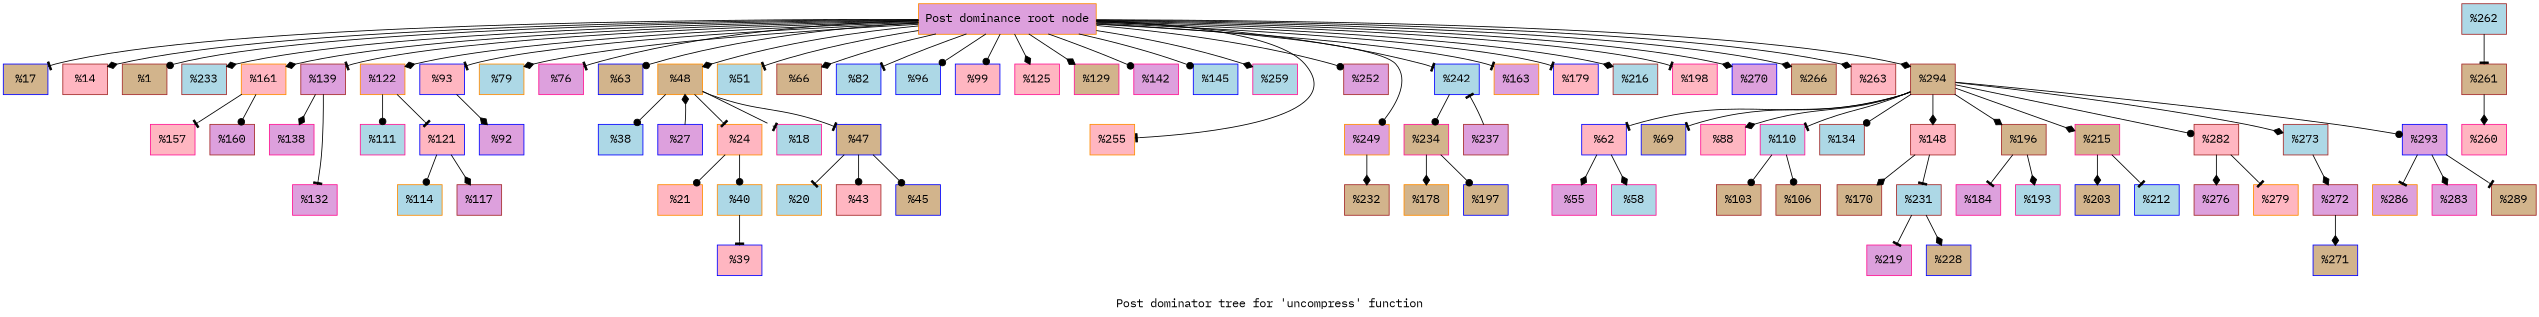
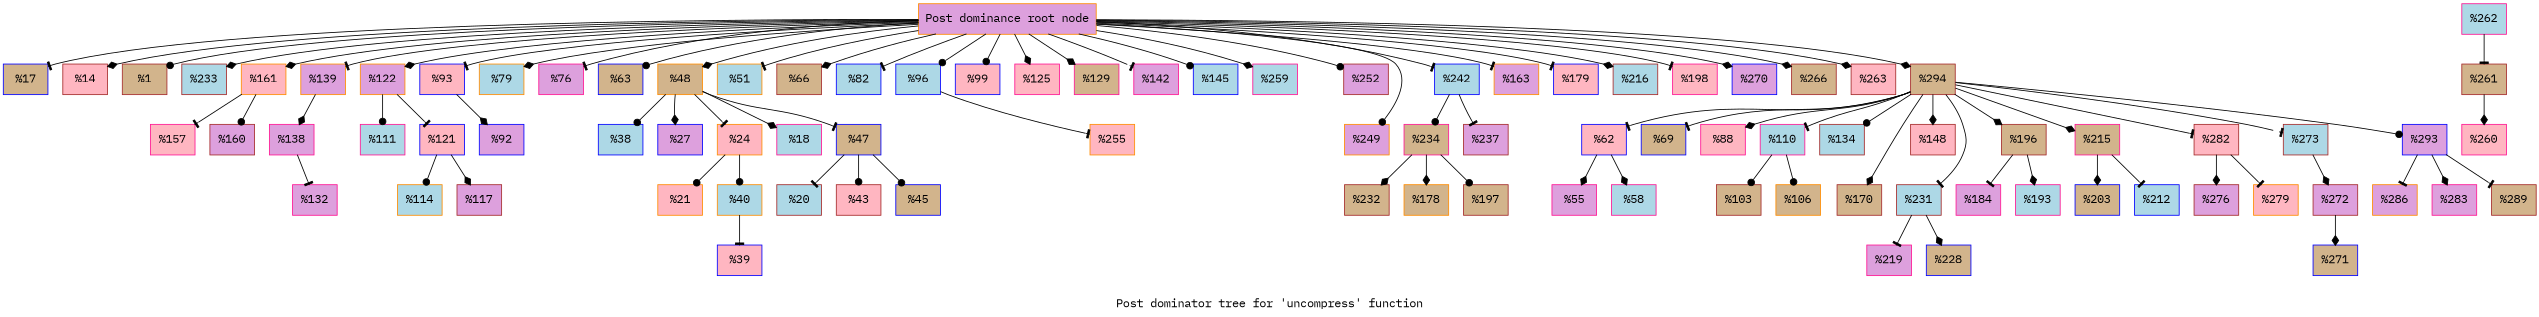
(2484, 19) -> (2484, 19)
(1088, 49) -> (1088, 49)
(1304, 63) -> (1012, 115)
(323, 79) -> (323, 79)
(2131, 105) -> (2131, 105)
(737, 108) -> (737, 108)
(2073, 109) -> (2073, 109)
(1478, 111) -> (1465, 108)
(686, 115) -> (675, 105)
(323, 138) -> (303, 168)
(1367, 165) -> (1400, 166)
(1900, 167) -> (1897, 135)
(1926, 168) -> (1966, 140)
(799, 200) -> (799, 200)
(1486, 200) -> (1486, 200)
(1798, 200) -> (1798, 200)
